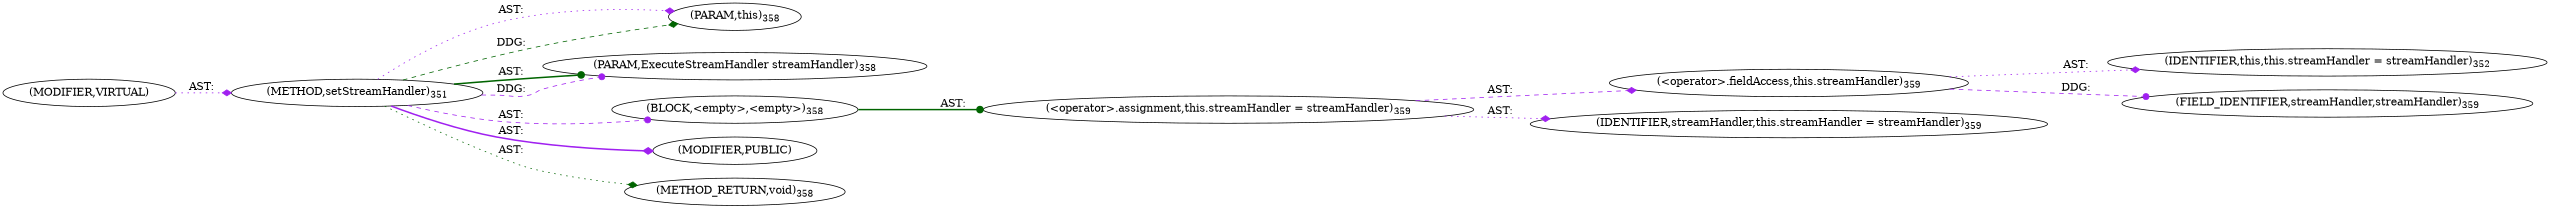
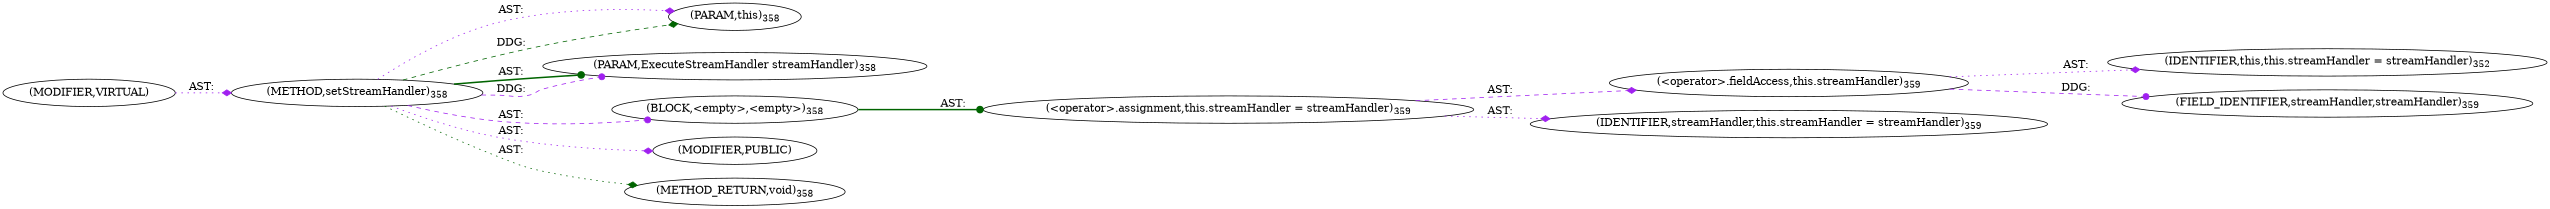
(439, 92) -> (439, 92)
(515, 140) -> (515, 140)
